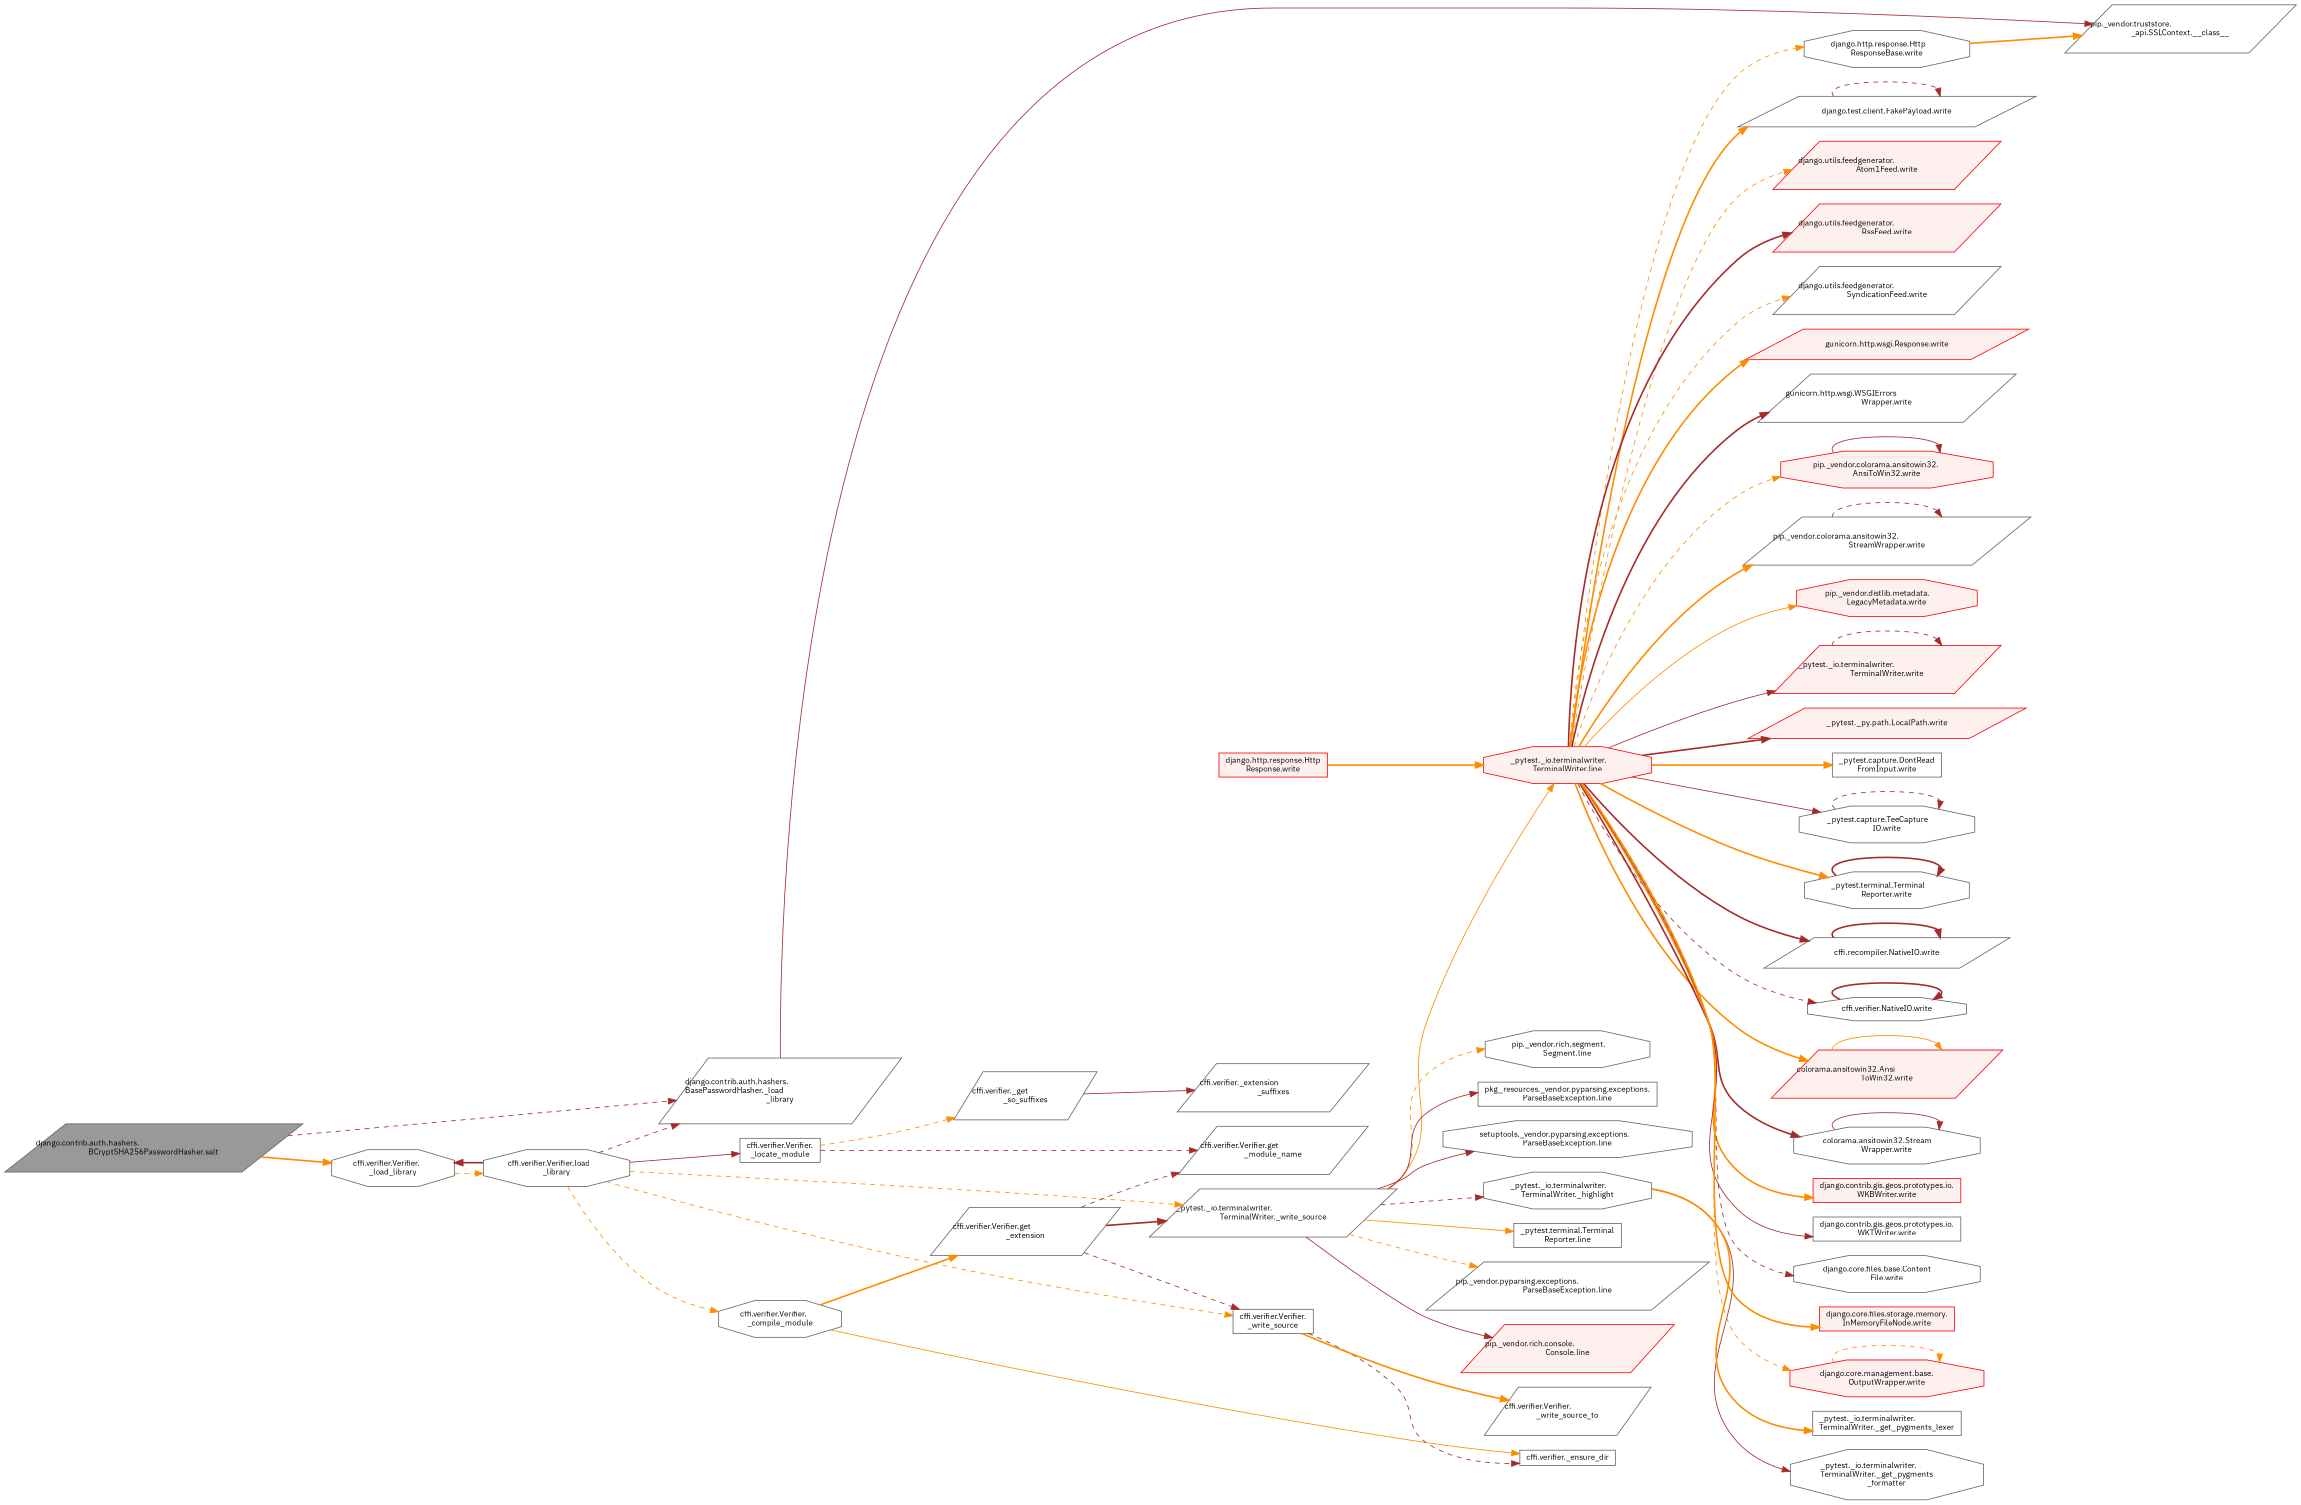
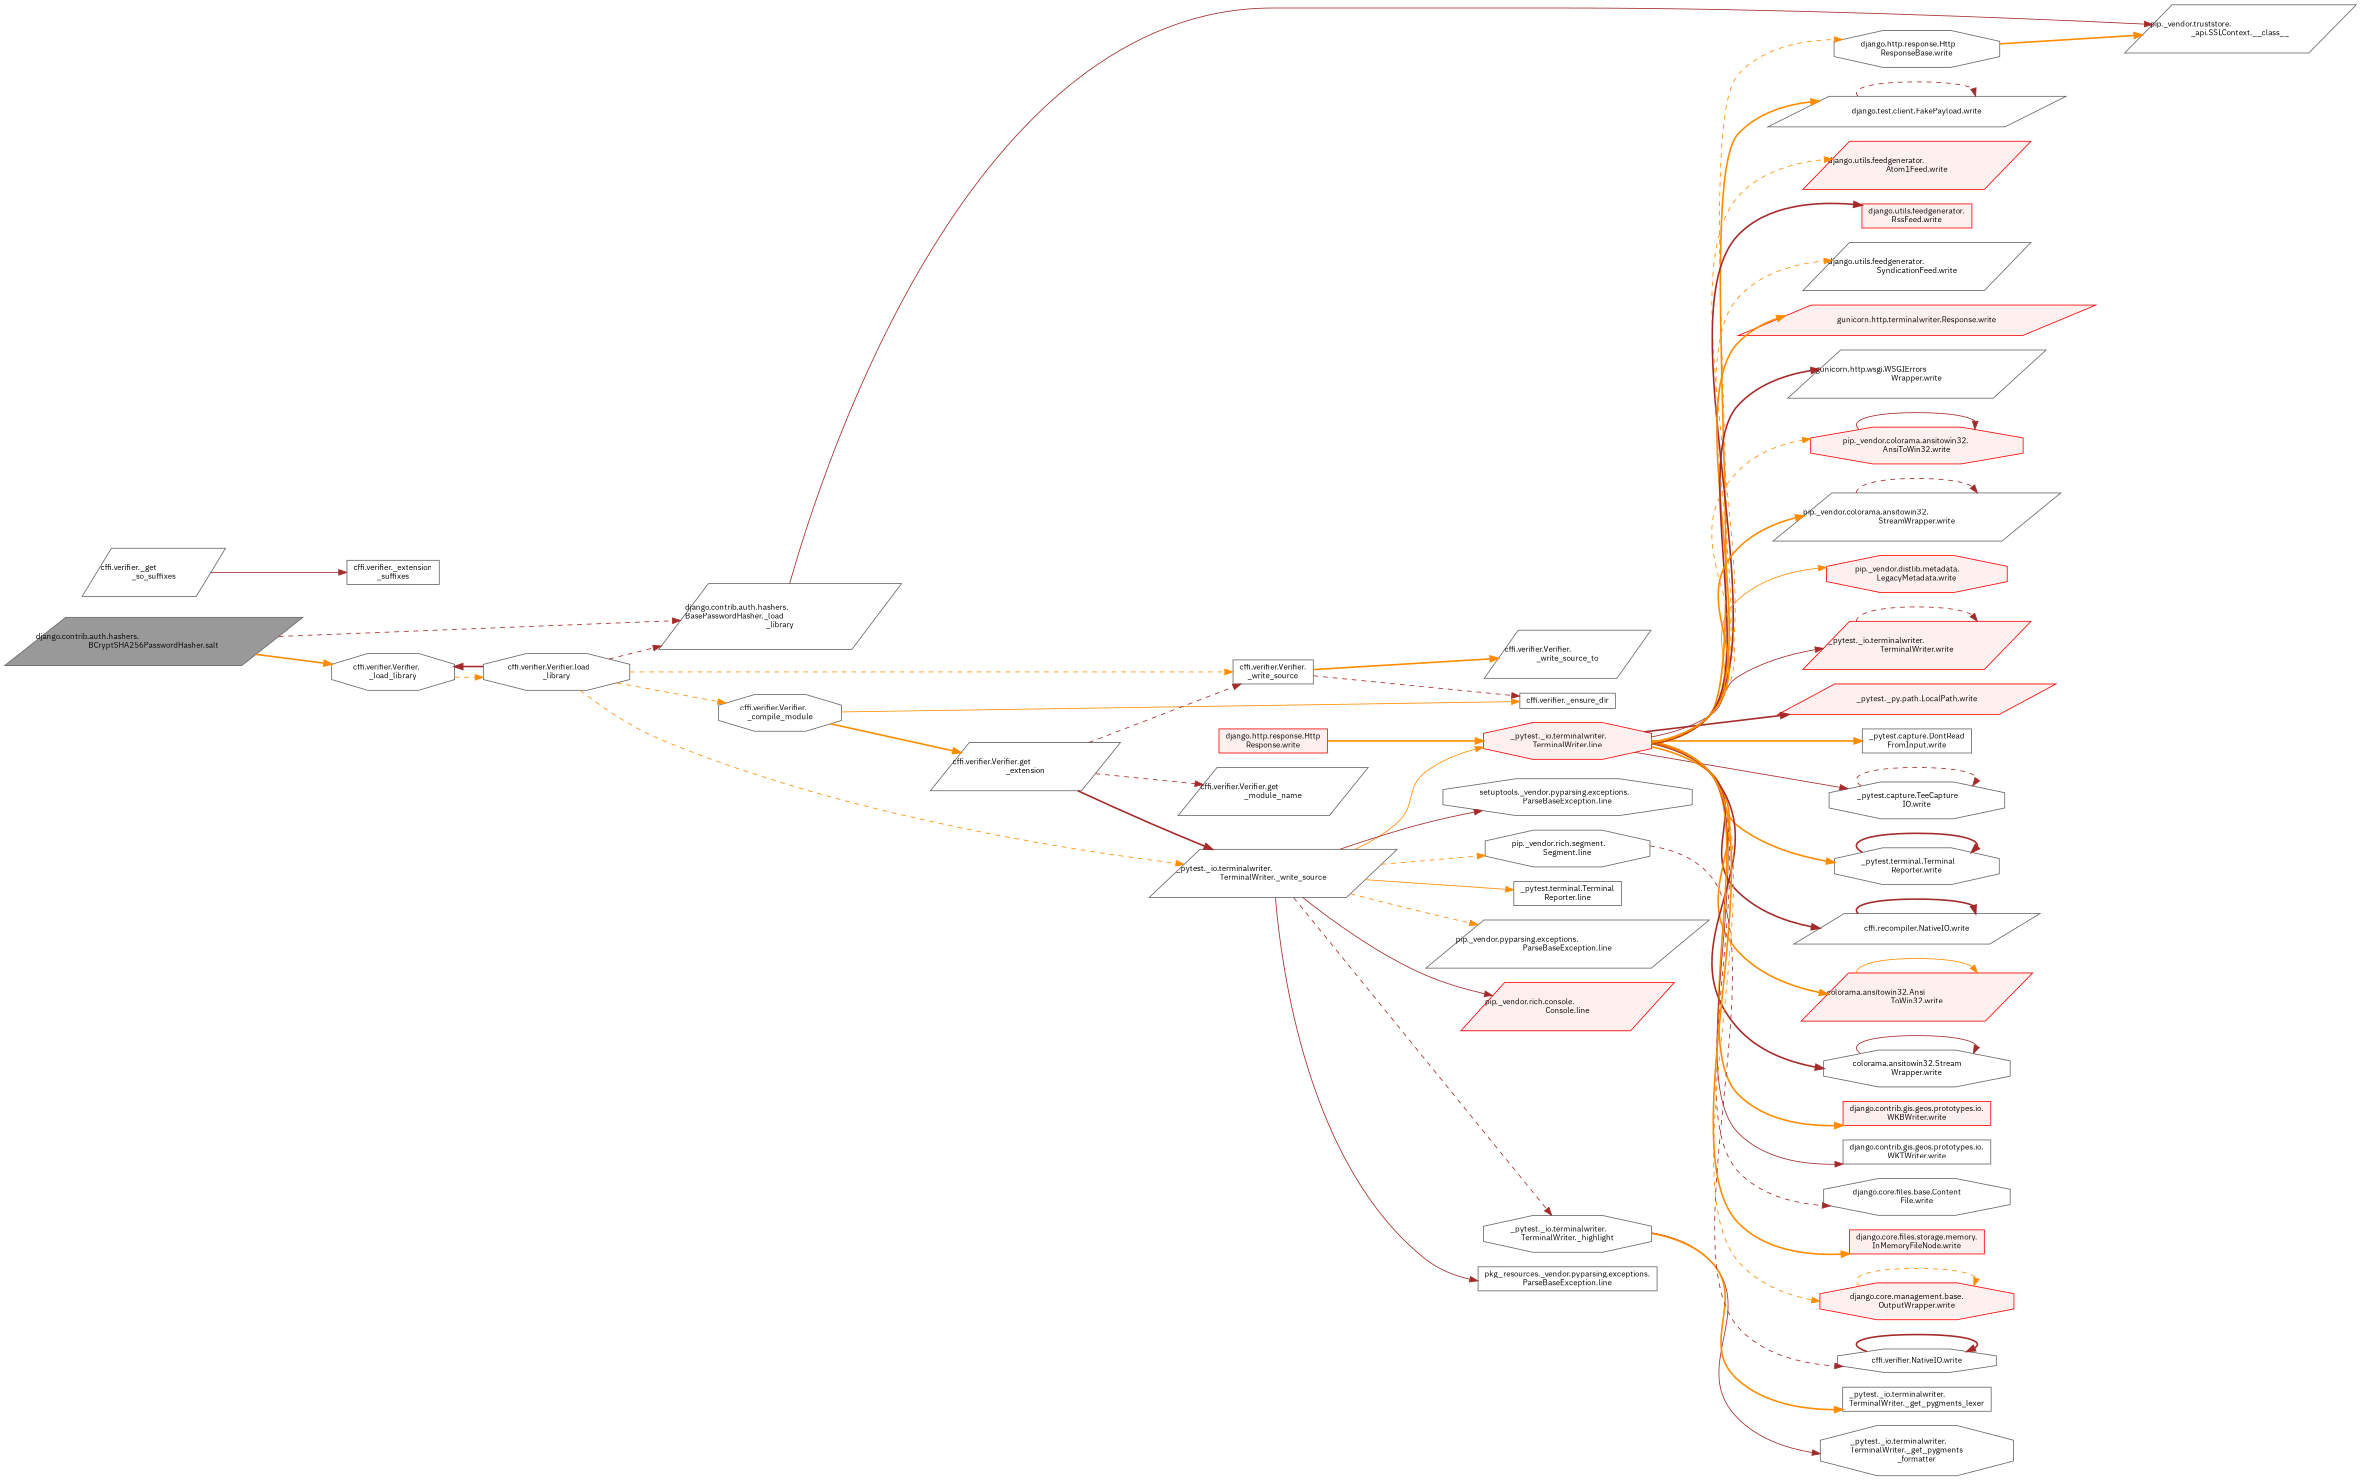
(1887, 228) -> (1917, 216)
(1887, 344) -> (1917, 320)
(1671, 918) -> (1728, 1057)
(1273, 1088) -> (393, 572)
(780, 1150) -> none
